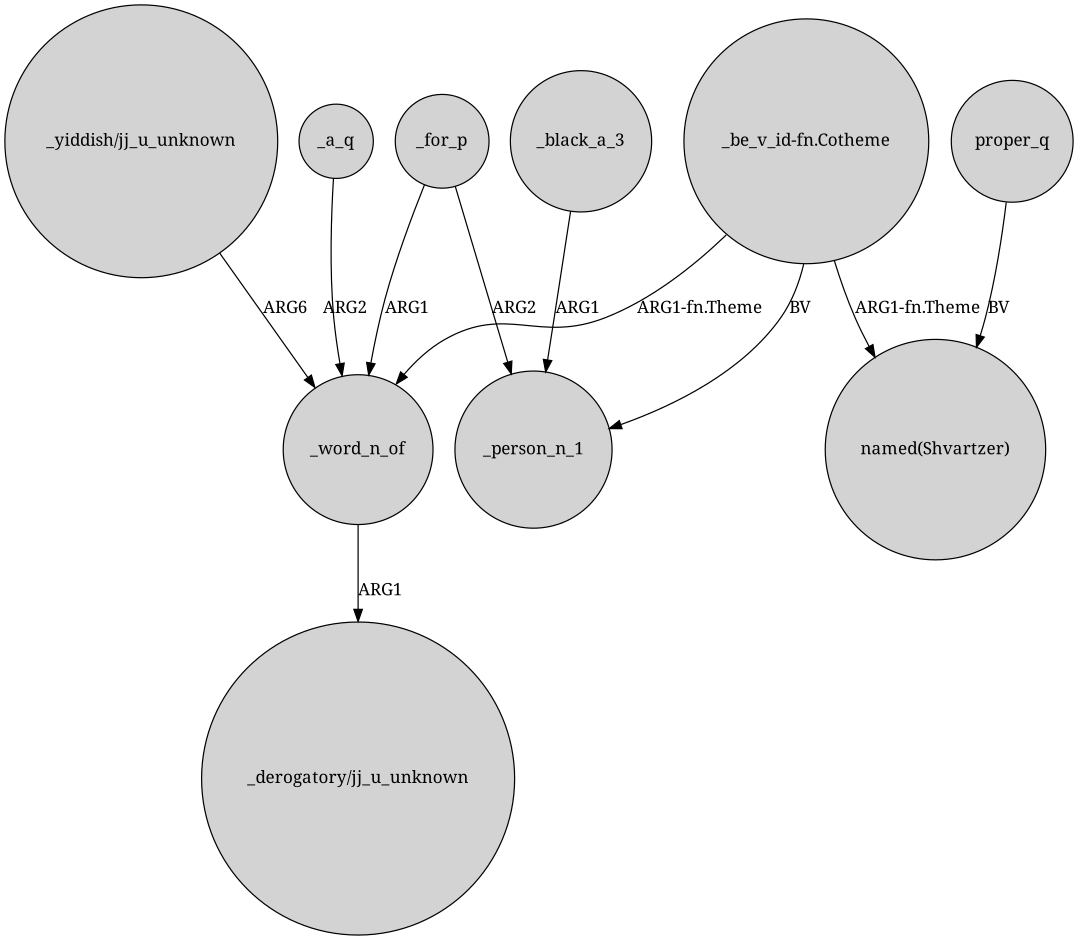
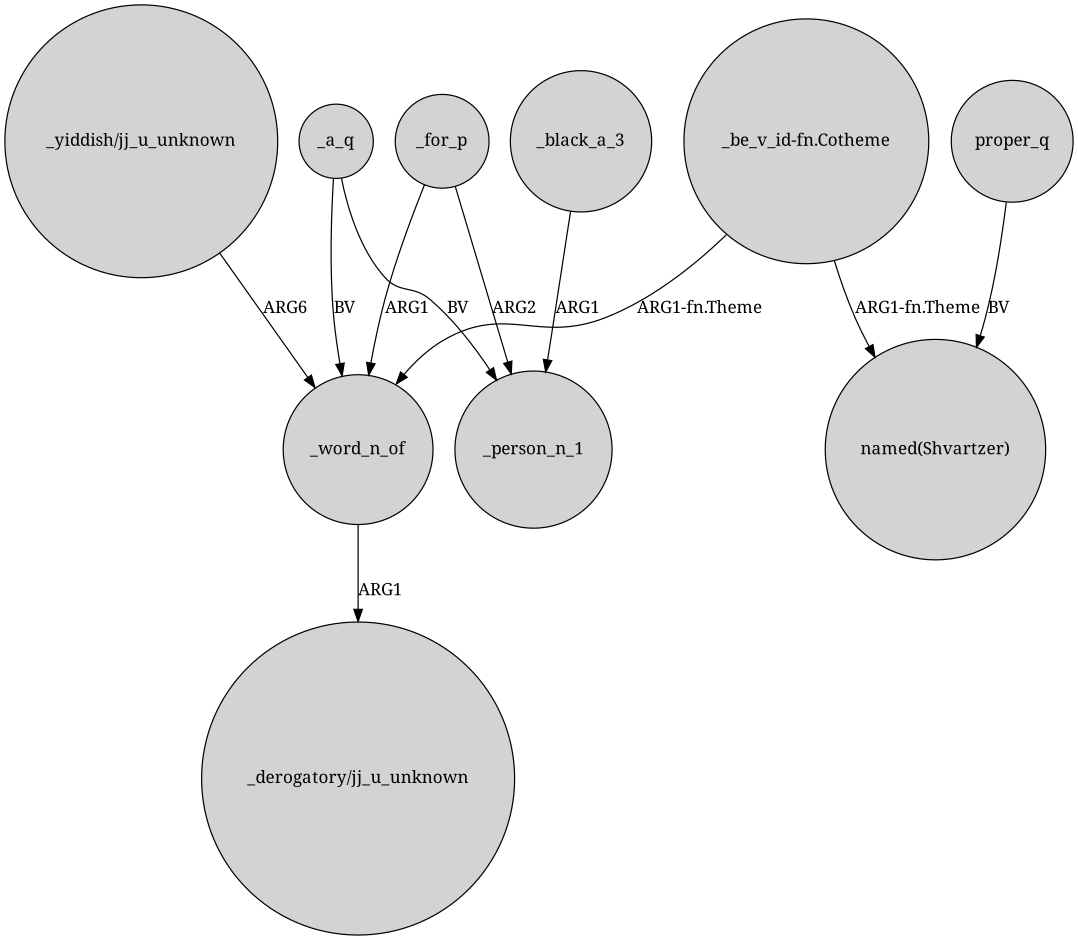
(345, 309) -> (345, 309)
(733, 366) -> (399, 287)
